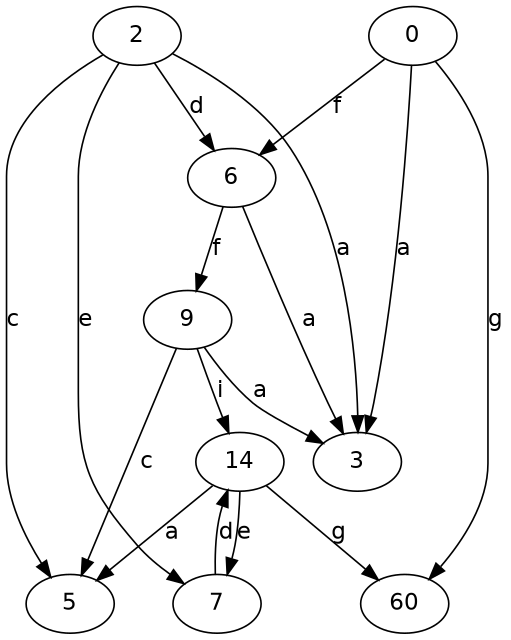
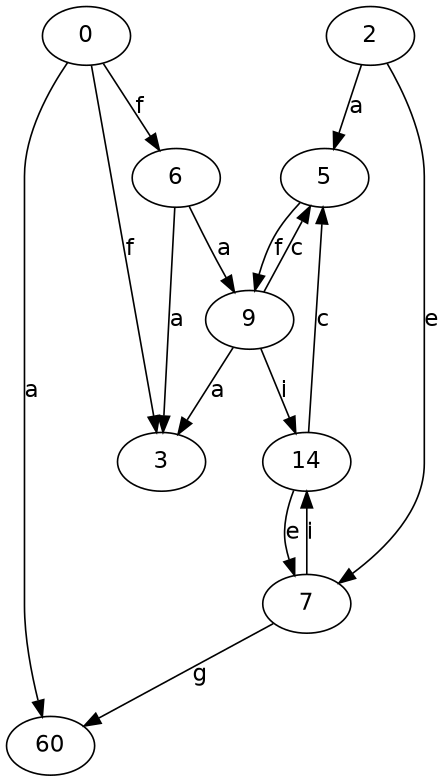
(180, 100) -> none
(319, 205) -> none
none -> (275, 236)
(217, 249) -> (224, 249)
(404, 249) -> (131, 249)
(13, 320) -> (357, 107)
(496, 320) -> (32, 391)
(316, 527) -> (186, 671)
(172, 533) -> (323, 320)
(227, 533) -> (310, 533)
